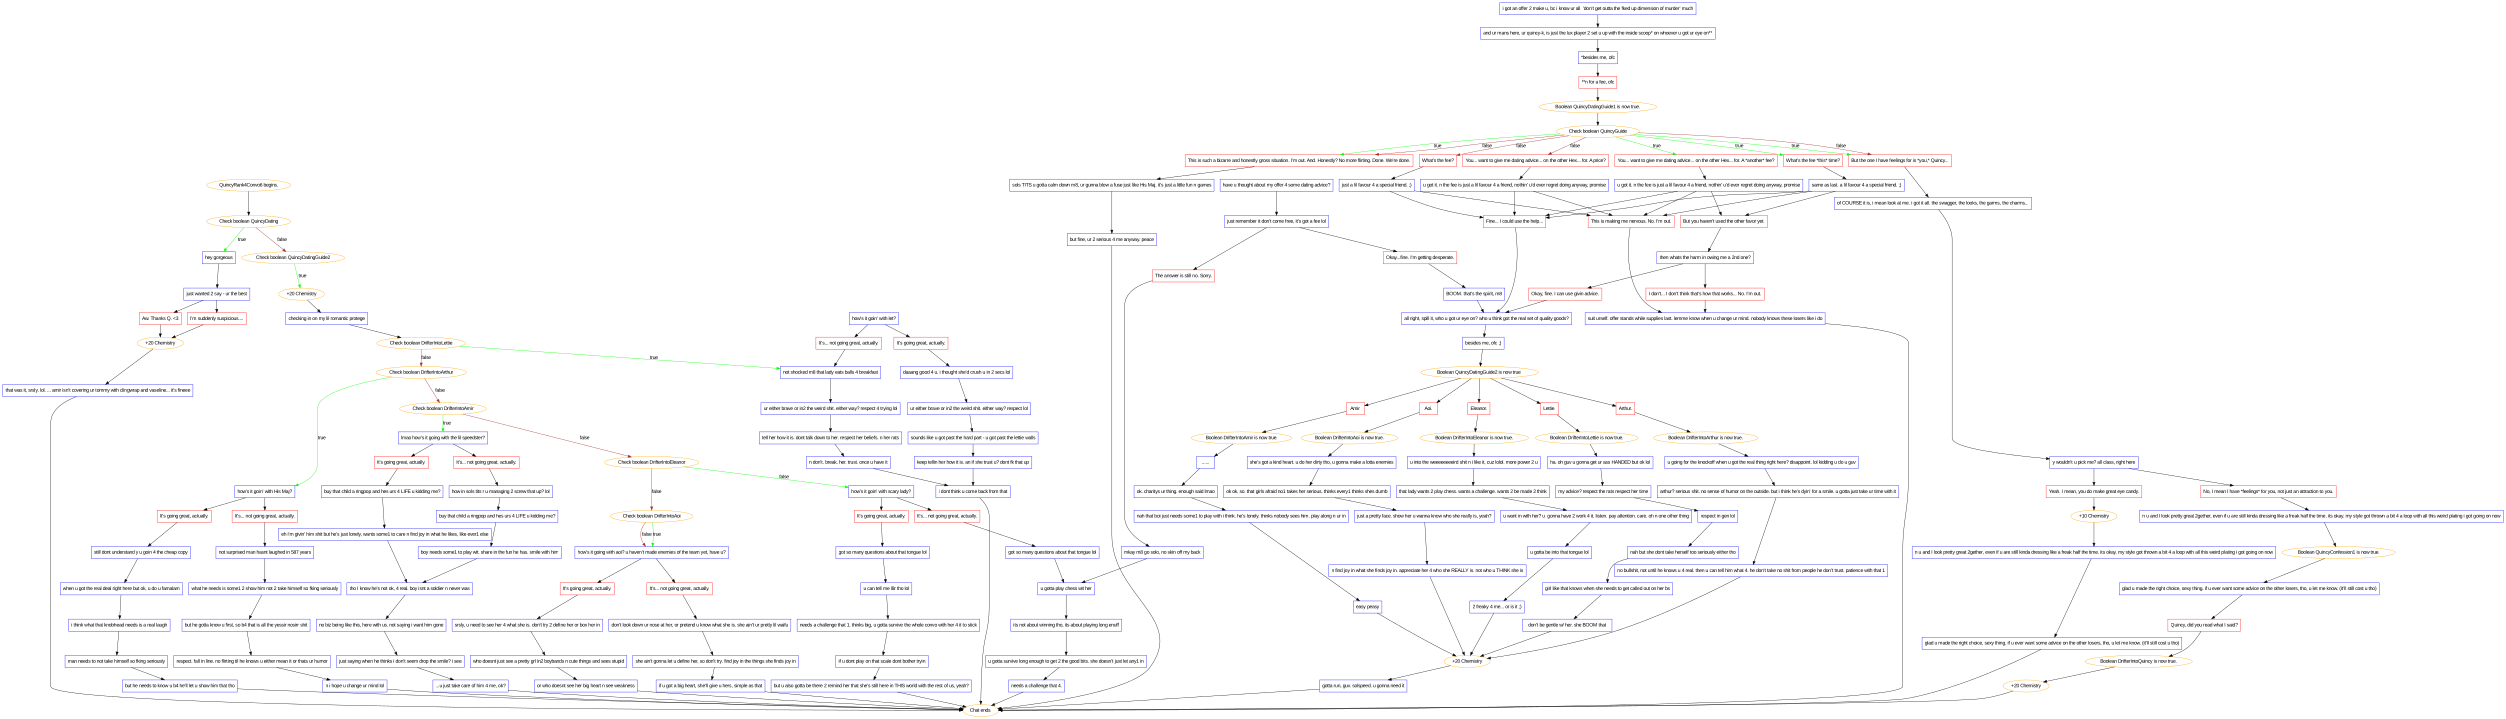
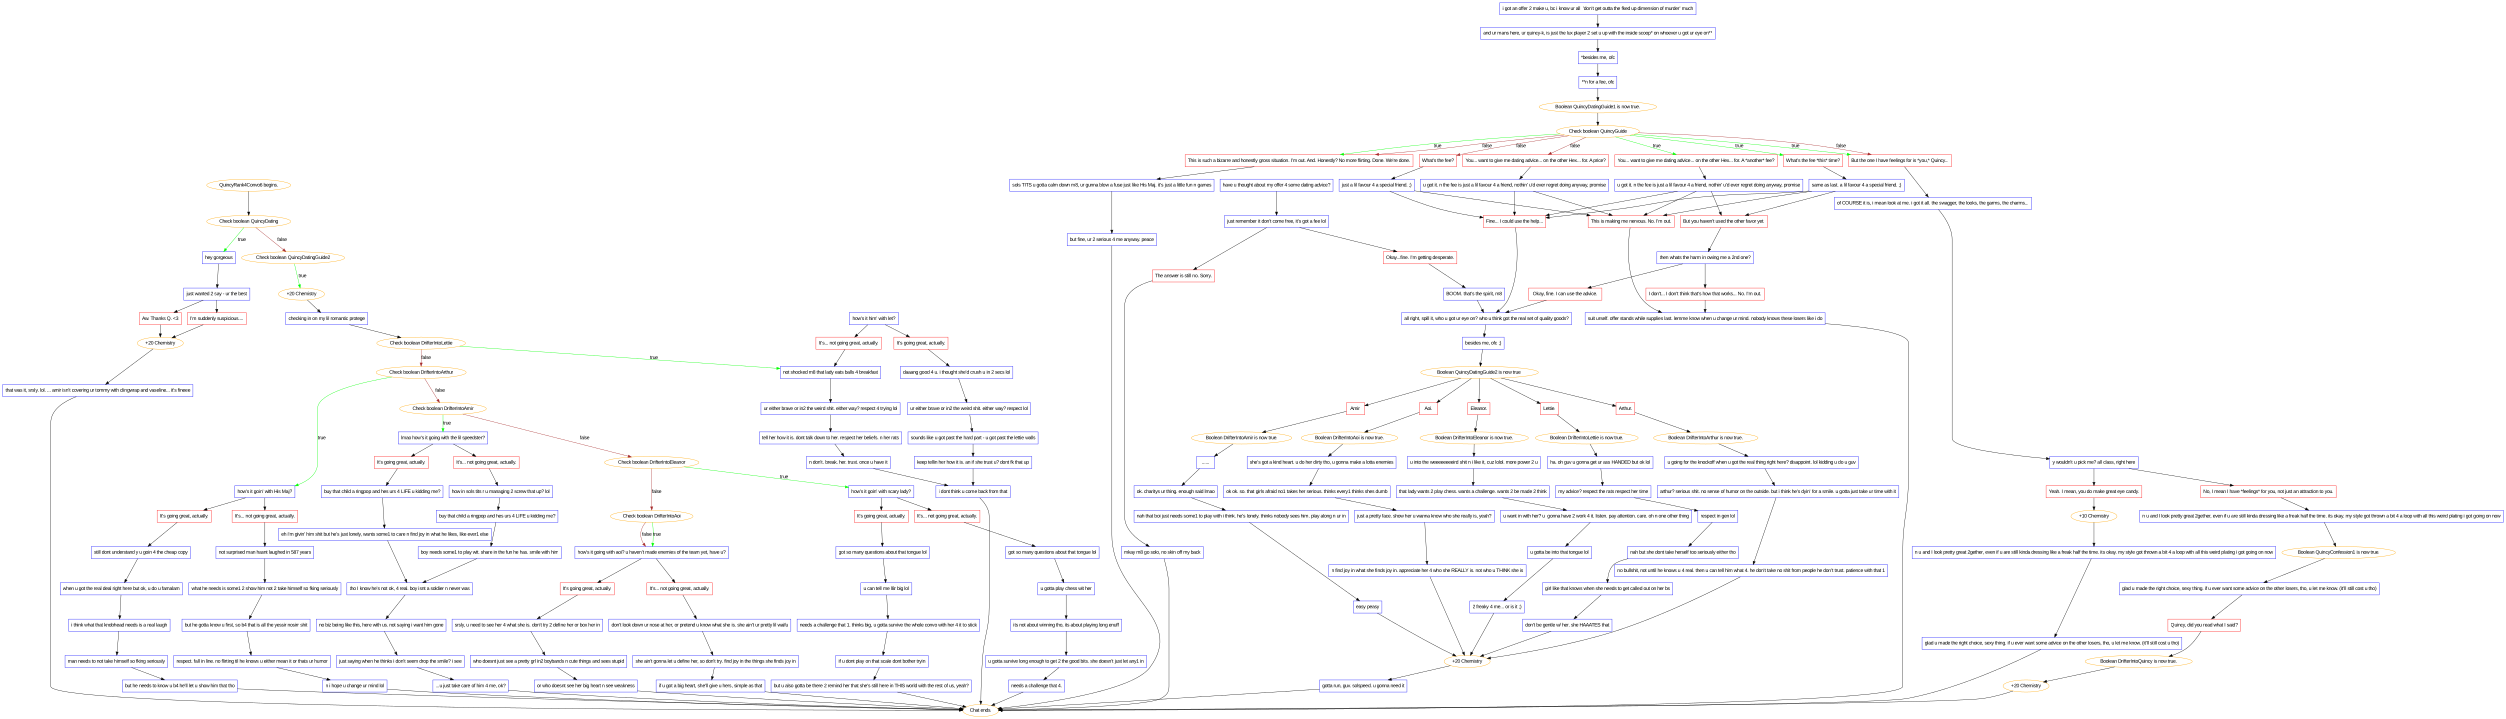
(1598, 82) -> (1598, 82)
(1565, 294) -> (1565, 294)
(874, 319) -> (874, 319)
(784, 477) -> (784, 477)
(1116, 570) -> (1167, 694)
(886, 589) -> (886, 589)
(1567, 625) -> (1567, 625)
